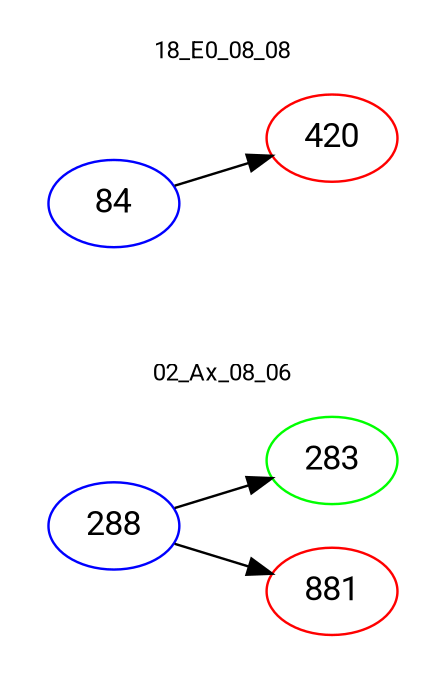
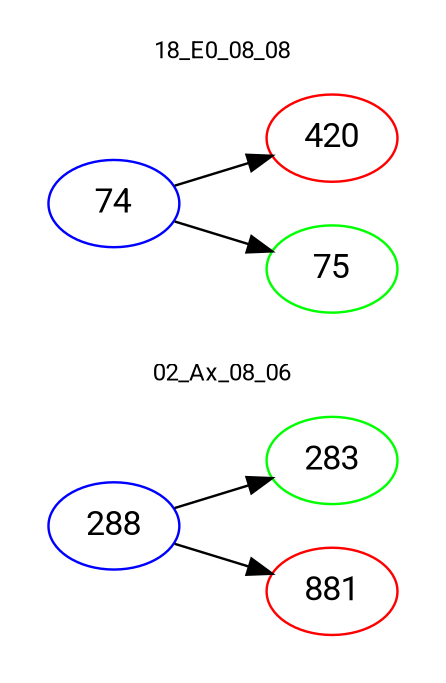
(114, 204) -> (114, 204)
none -> (332, 269)
